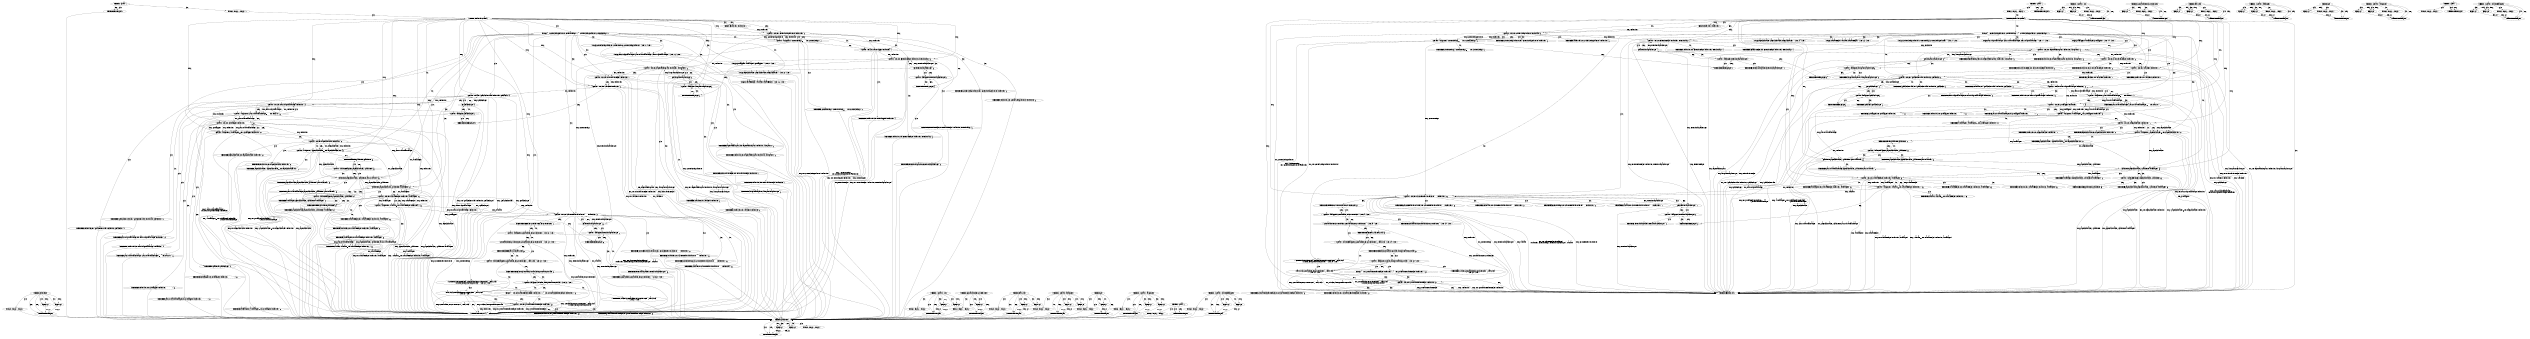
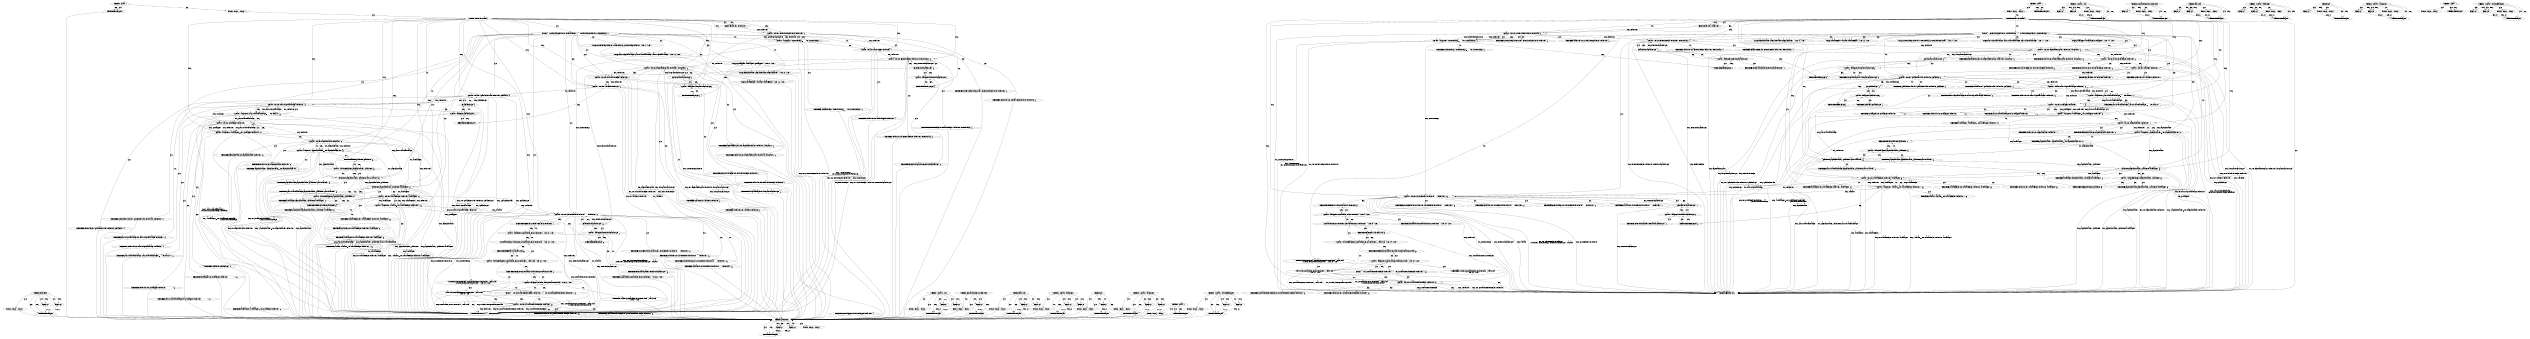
none -> (854, 314)
